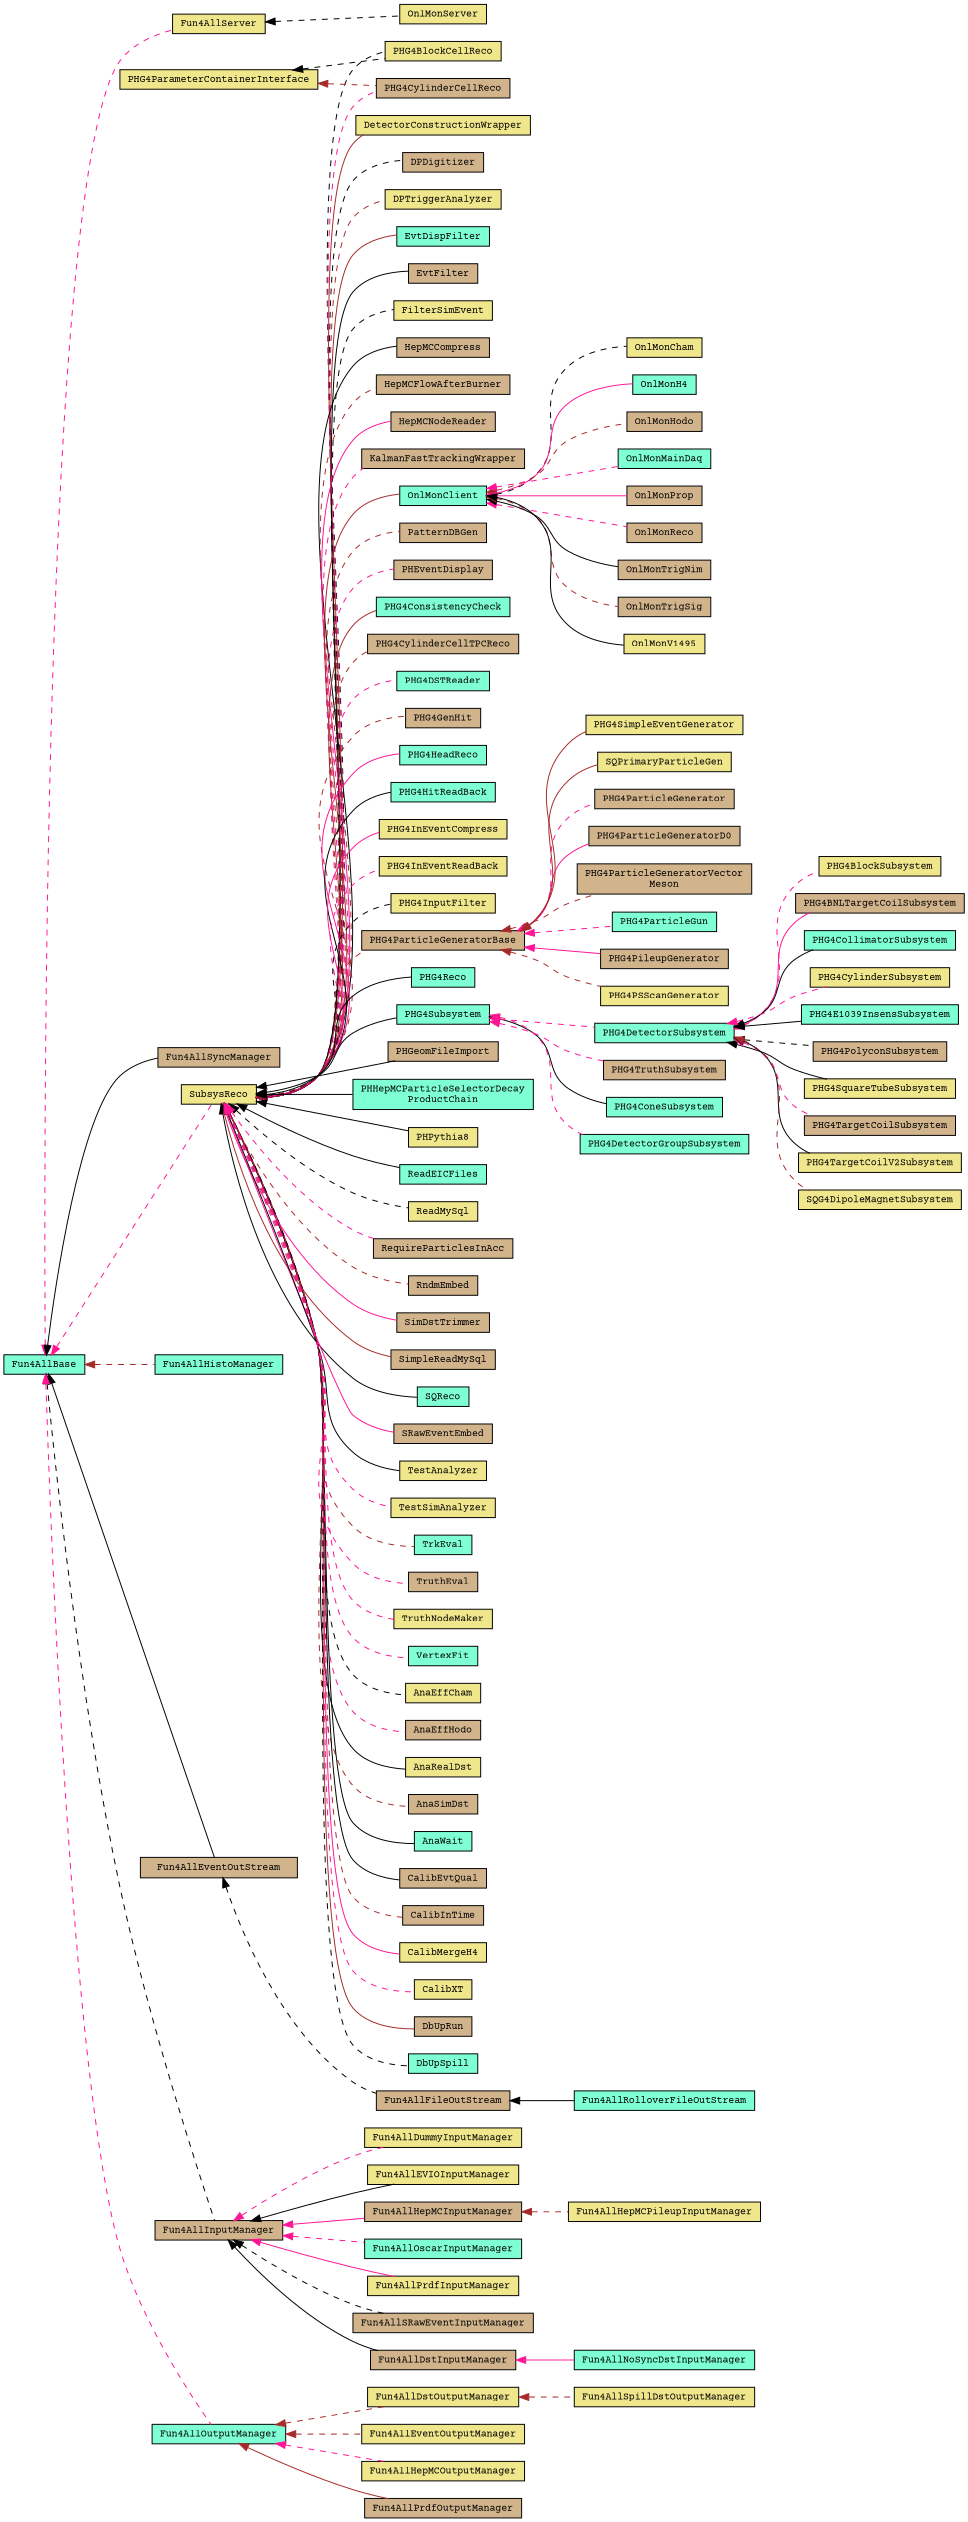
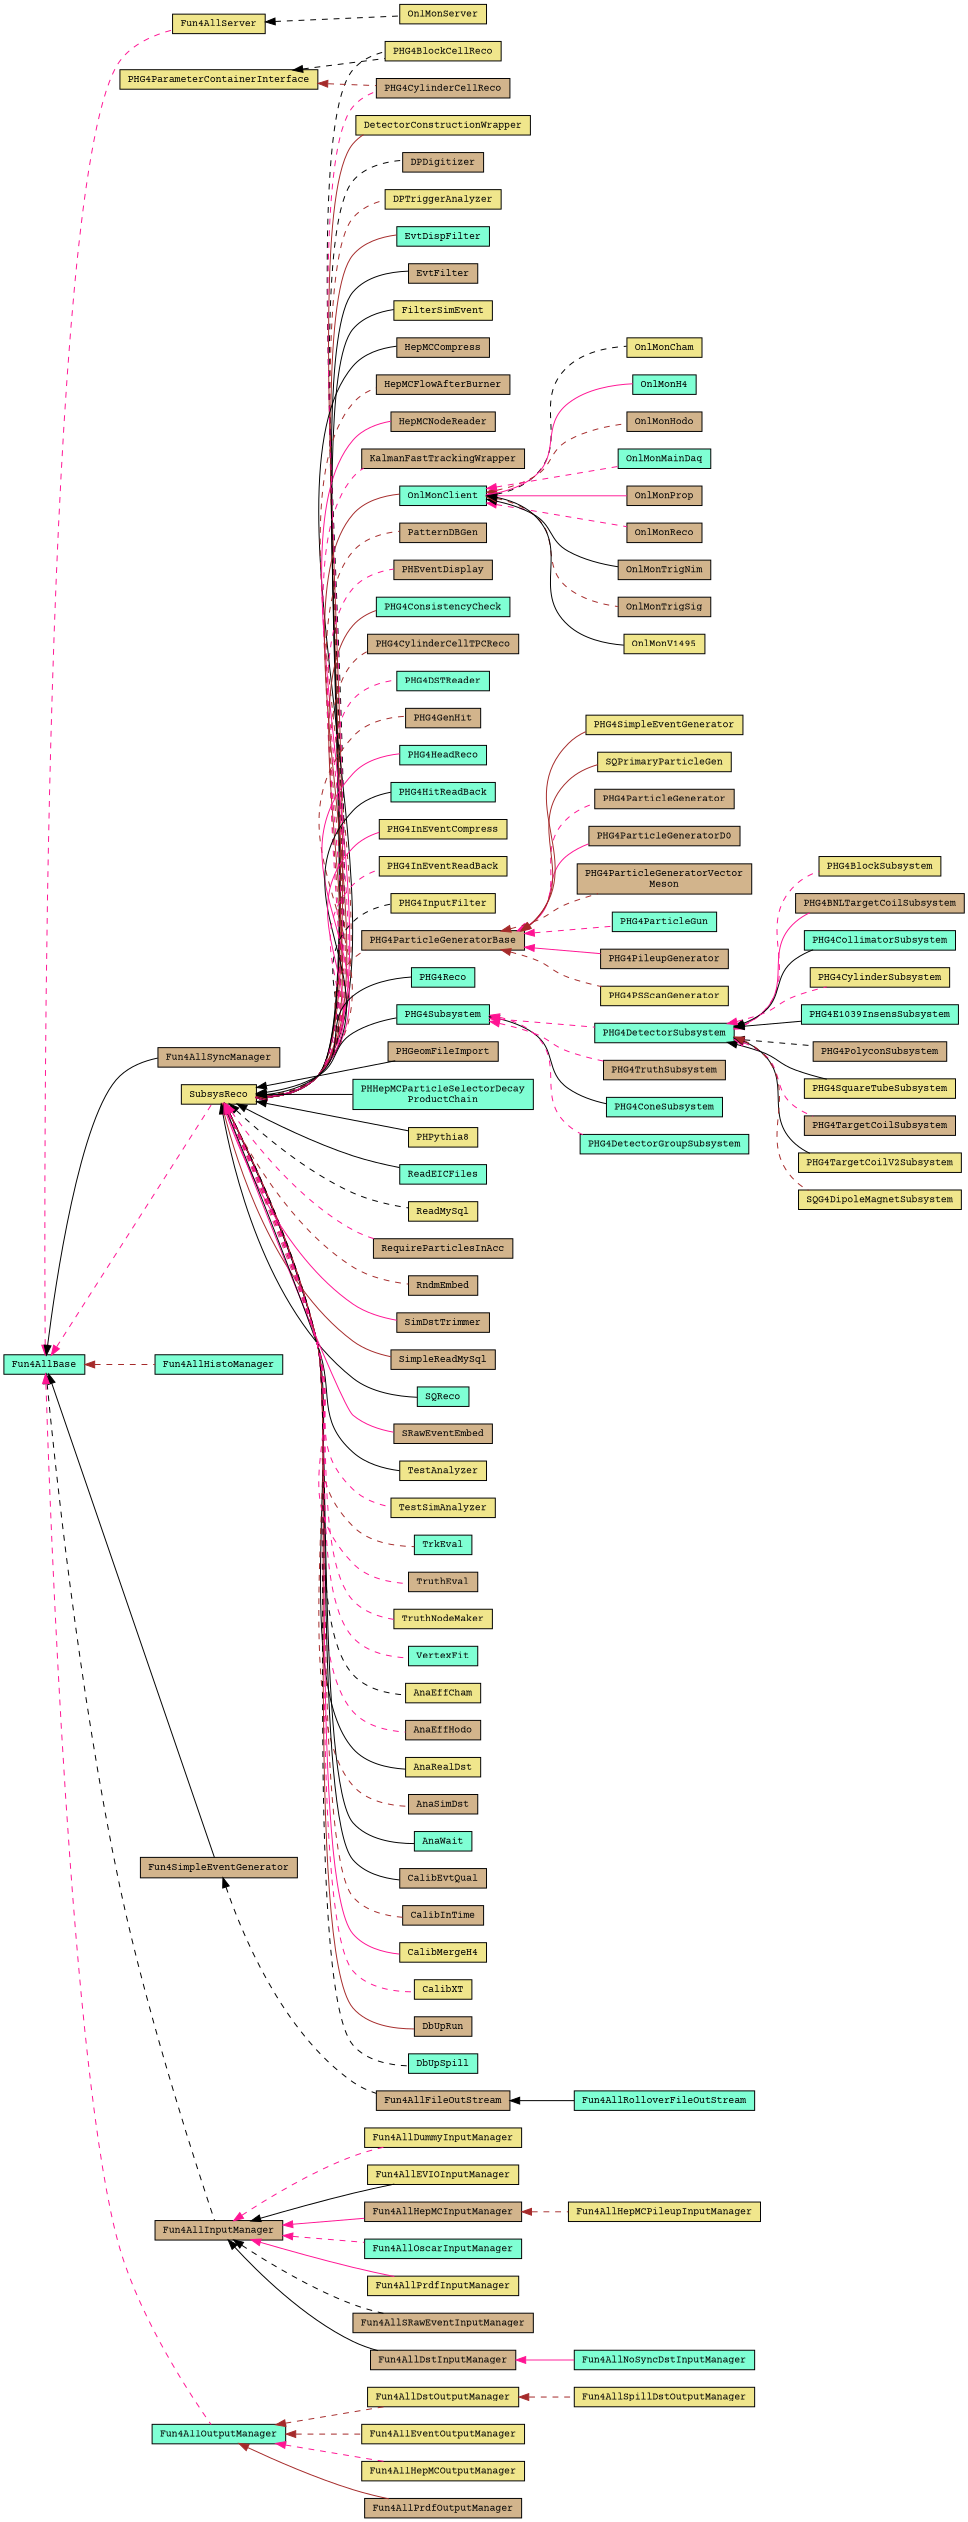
(336, 708) -> (336, 708)
(219, 1868) -> (219, 1868)
